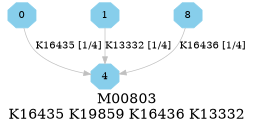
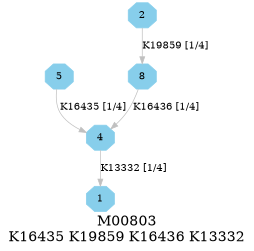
(22, 15) -> (59, 77)
none -> (142, 15)
(105, 42) -> (100, 165)
